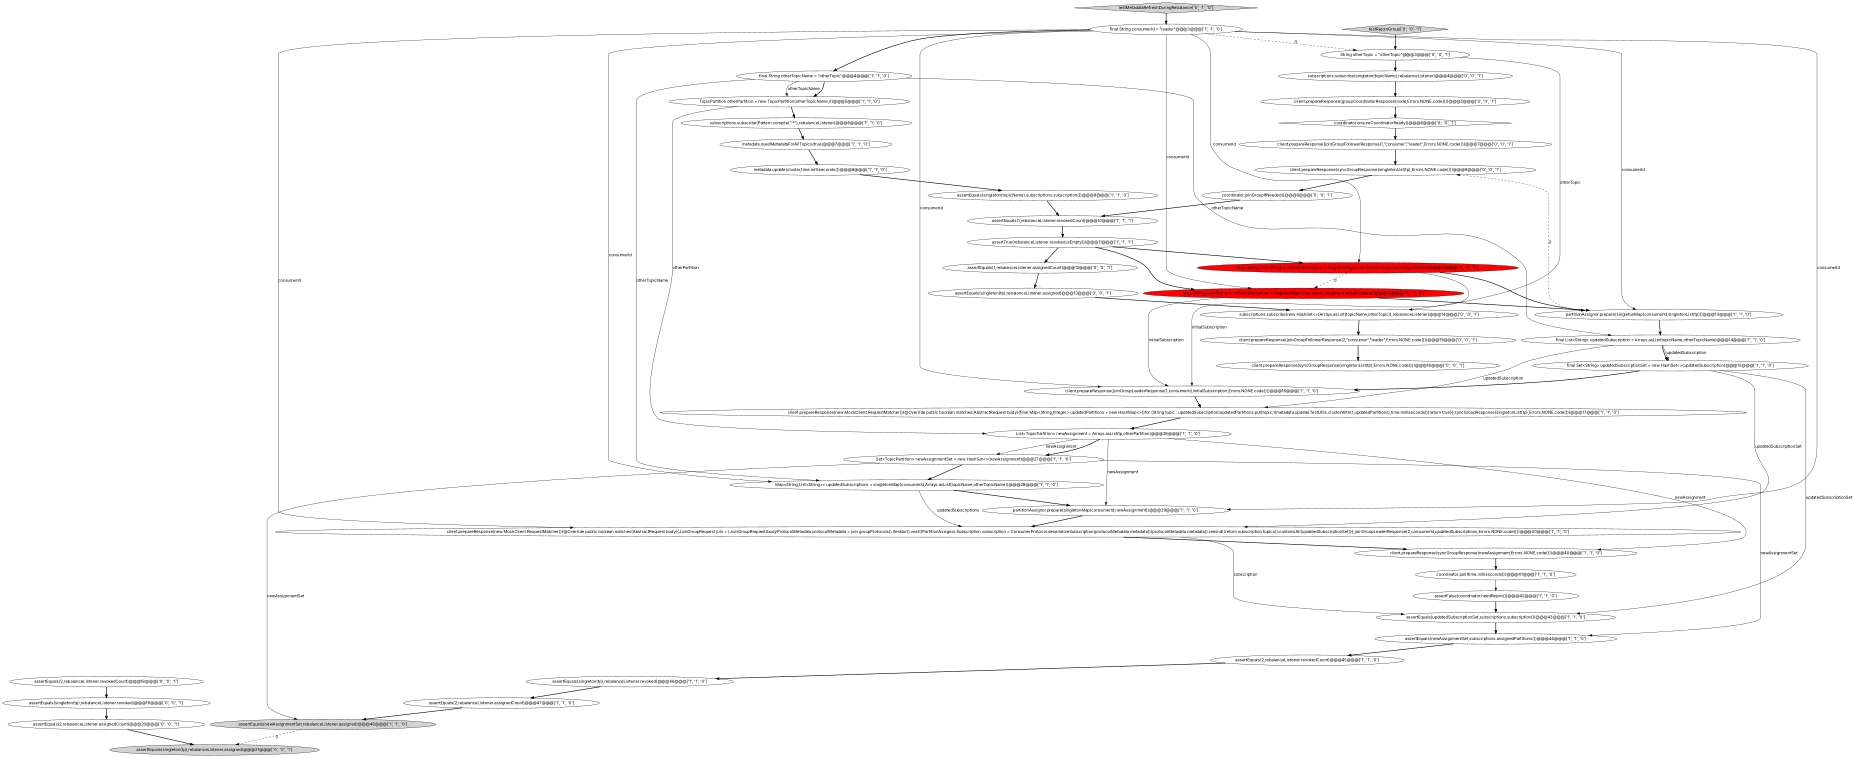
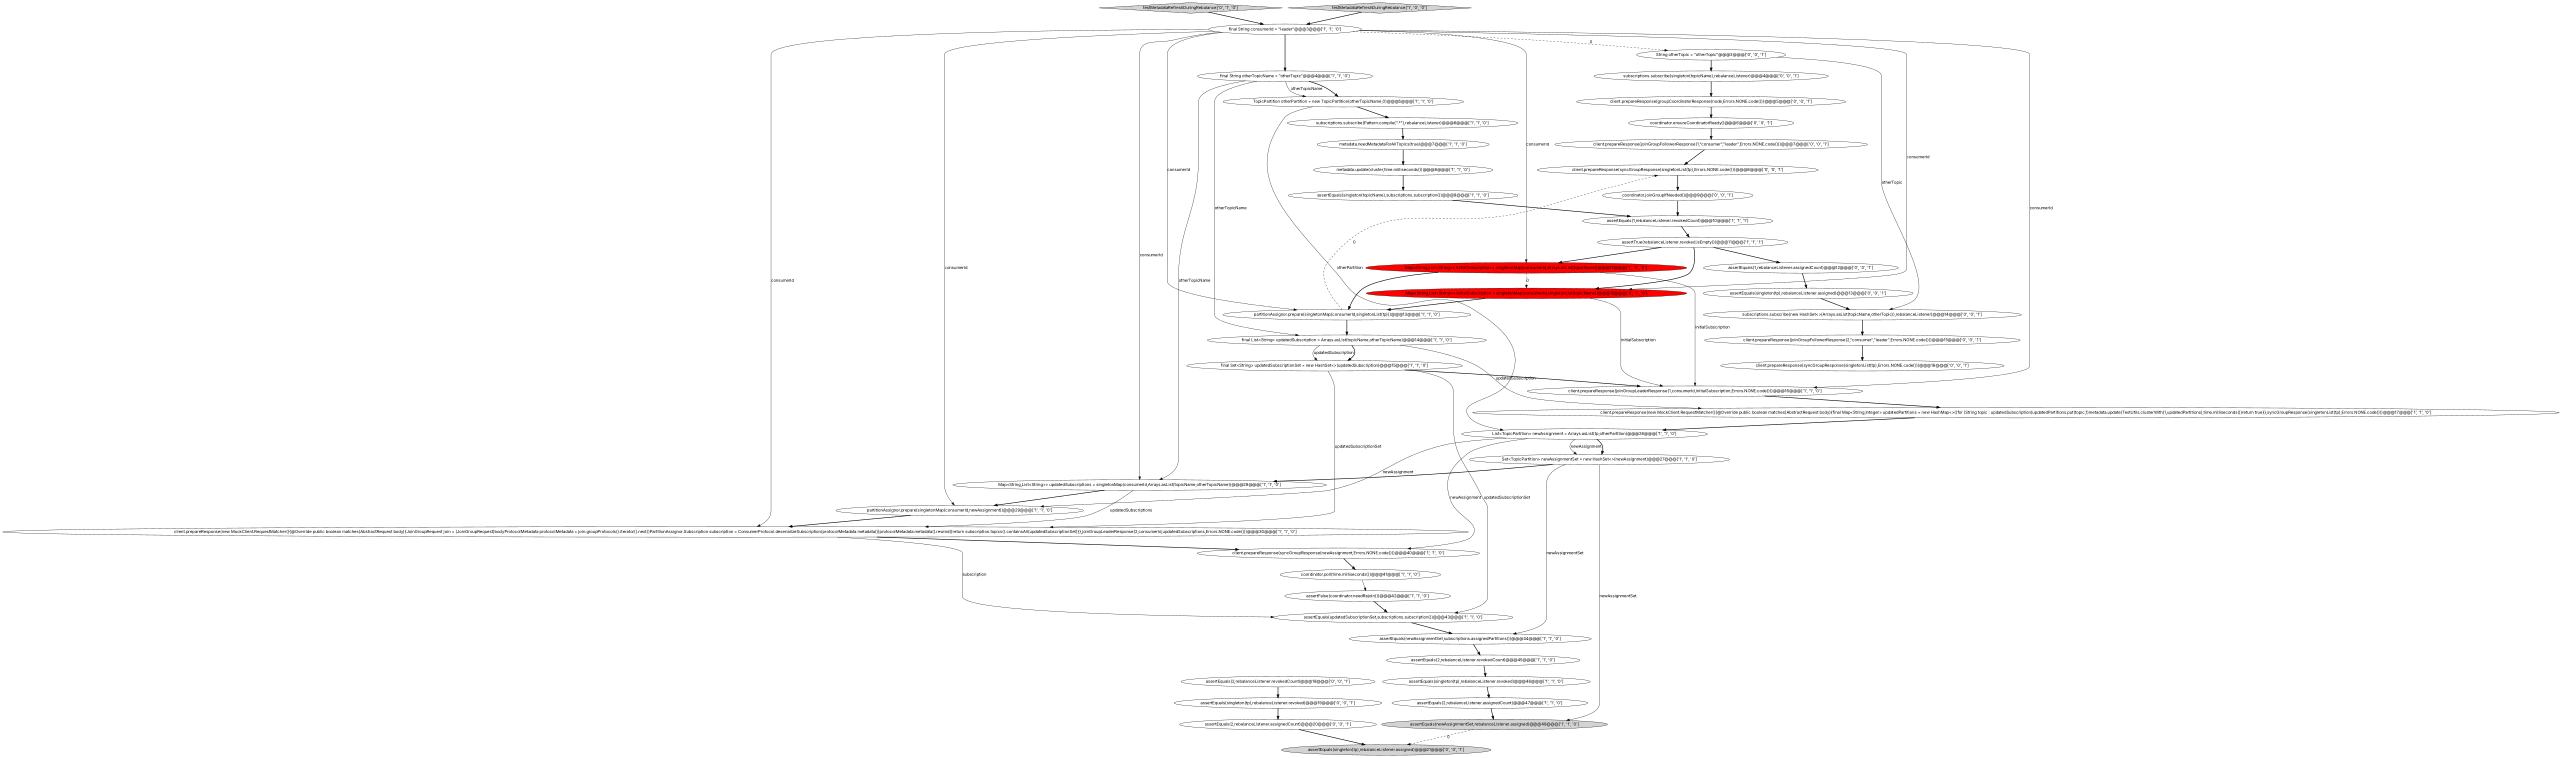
none -> (1380, 8)
(1395, 29) -> none
(1395, 123) -> (1711, 123)
